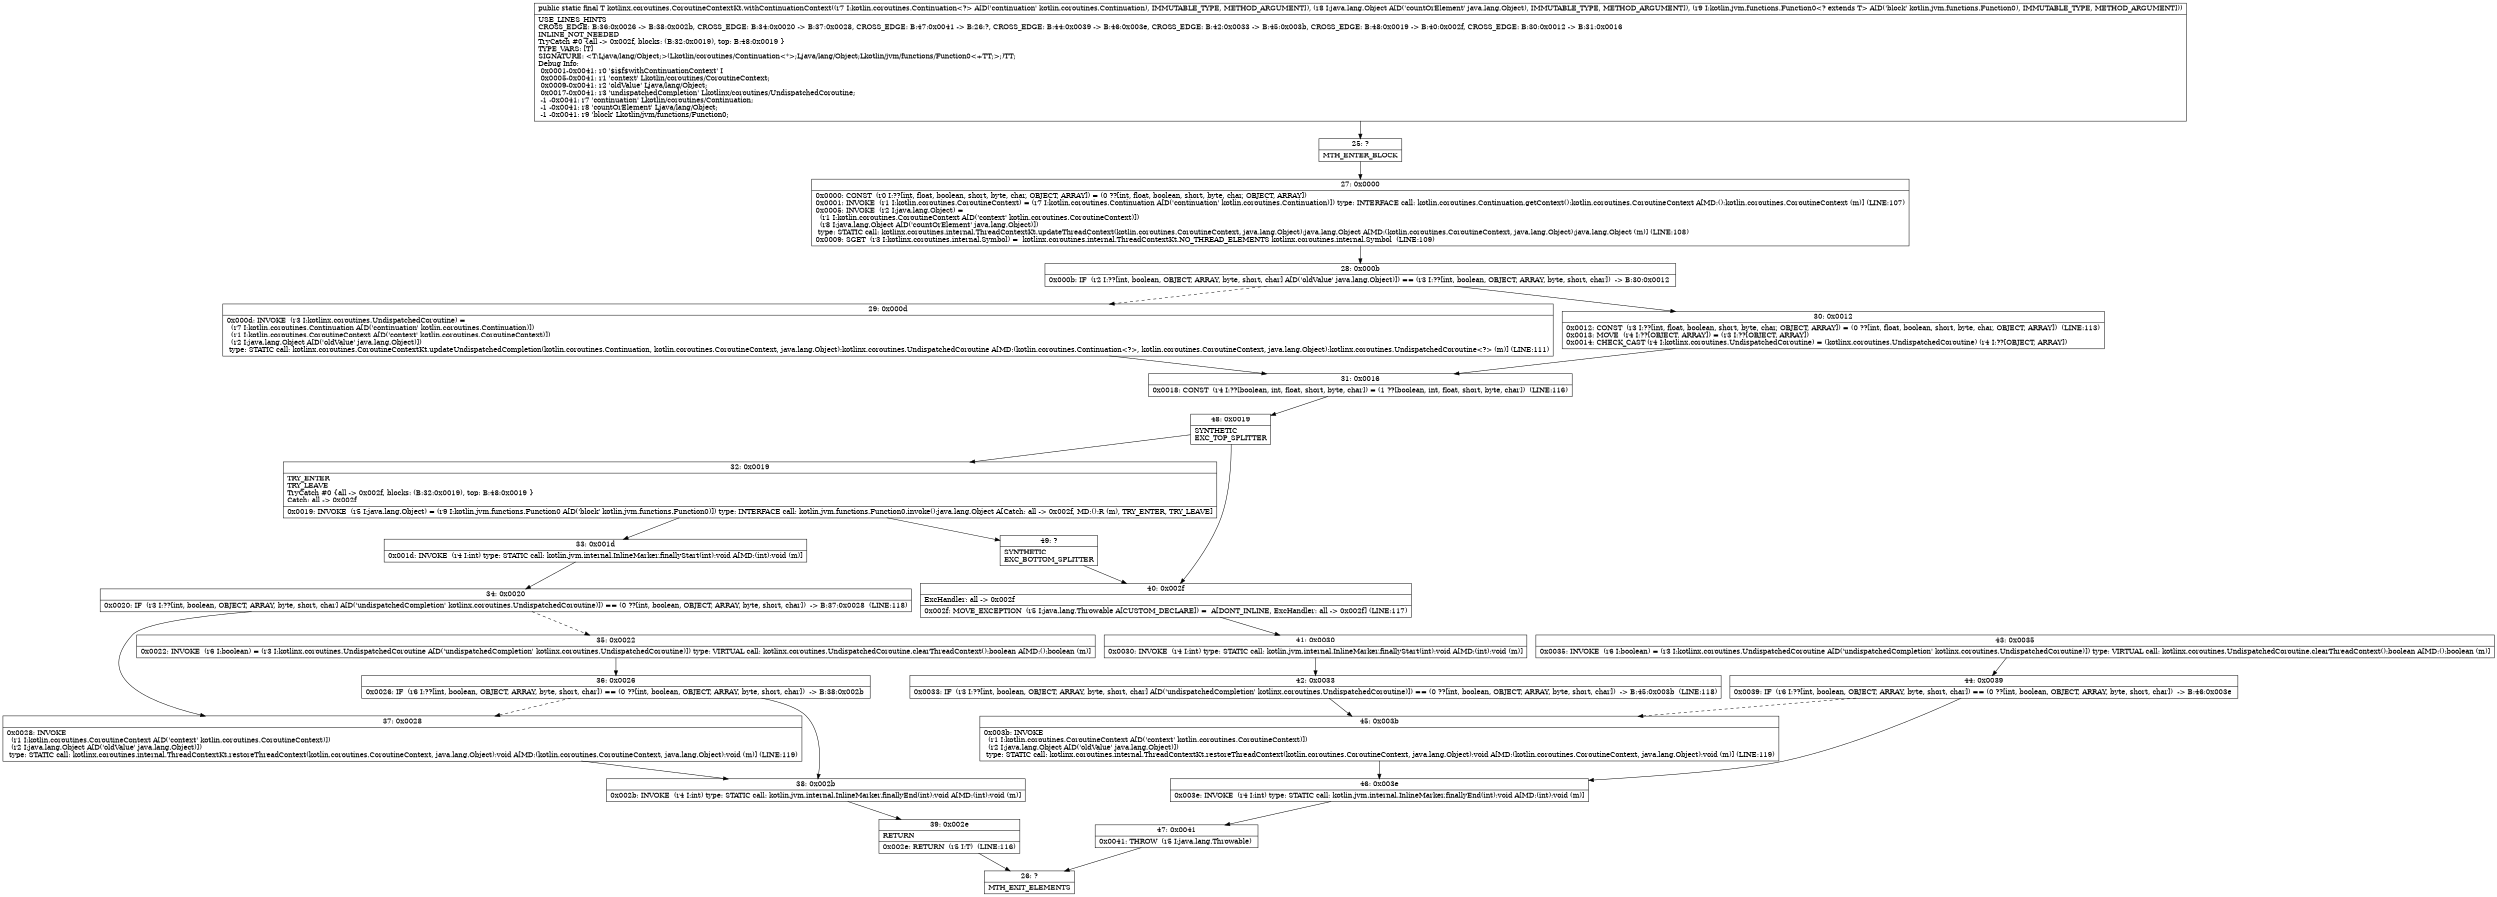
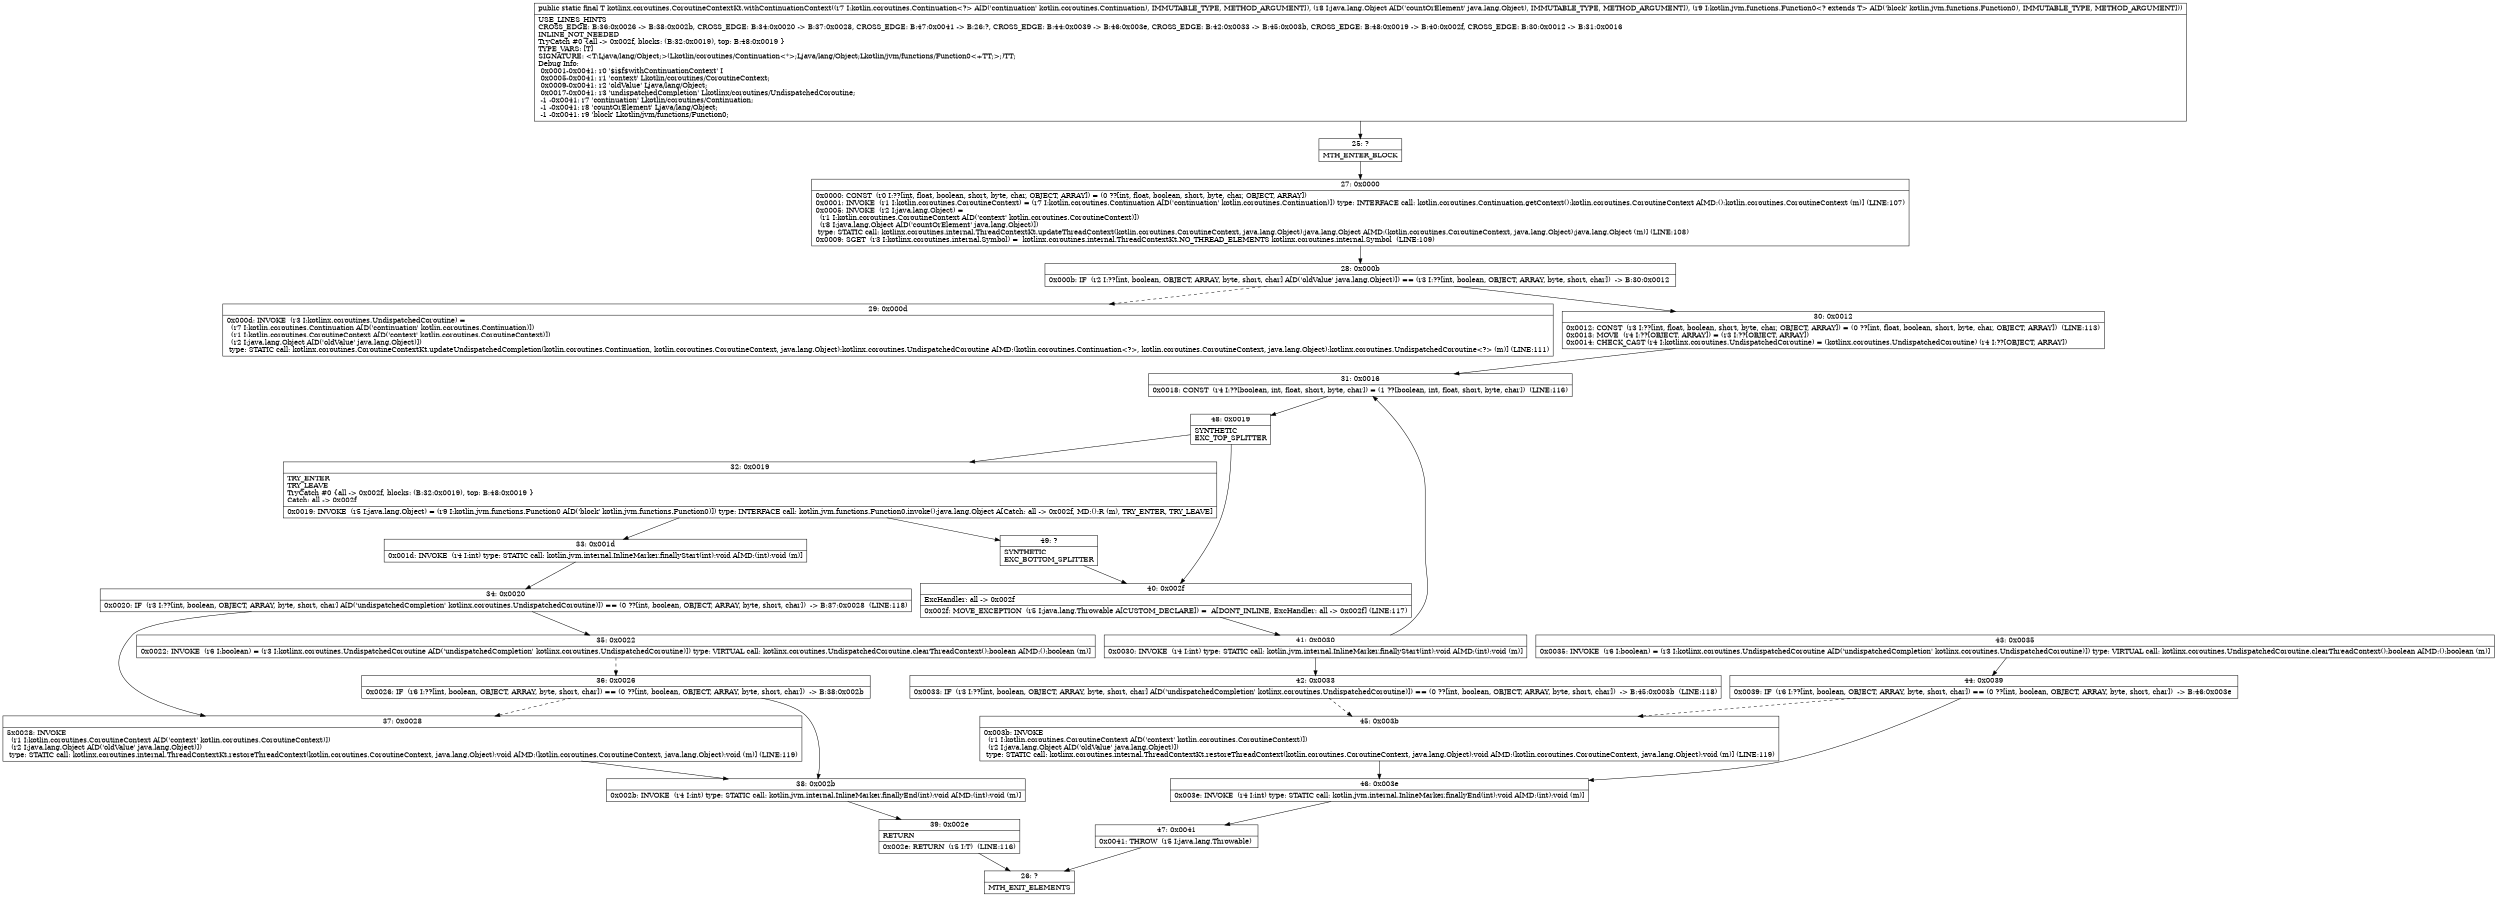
(1186, 365) -> (1425, 518)
(559, 622) -> (559, 622)
(616, 664) -> (616, 664)
(1339, 706) -> (1339, 706)
(39, 733) -> (39, 733)
